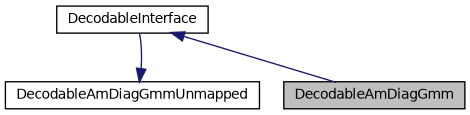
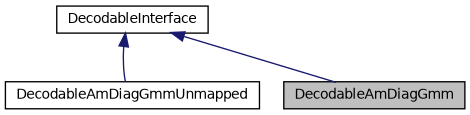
(141, 51) -> (123, 64)
